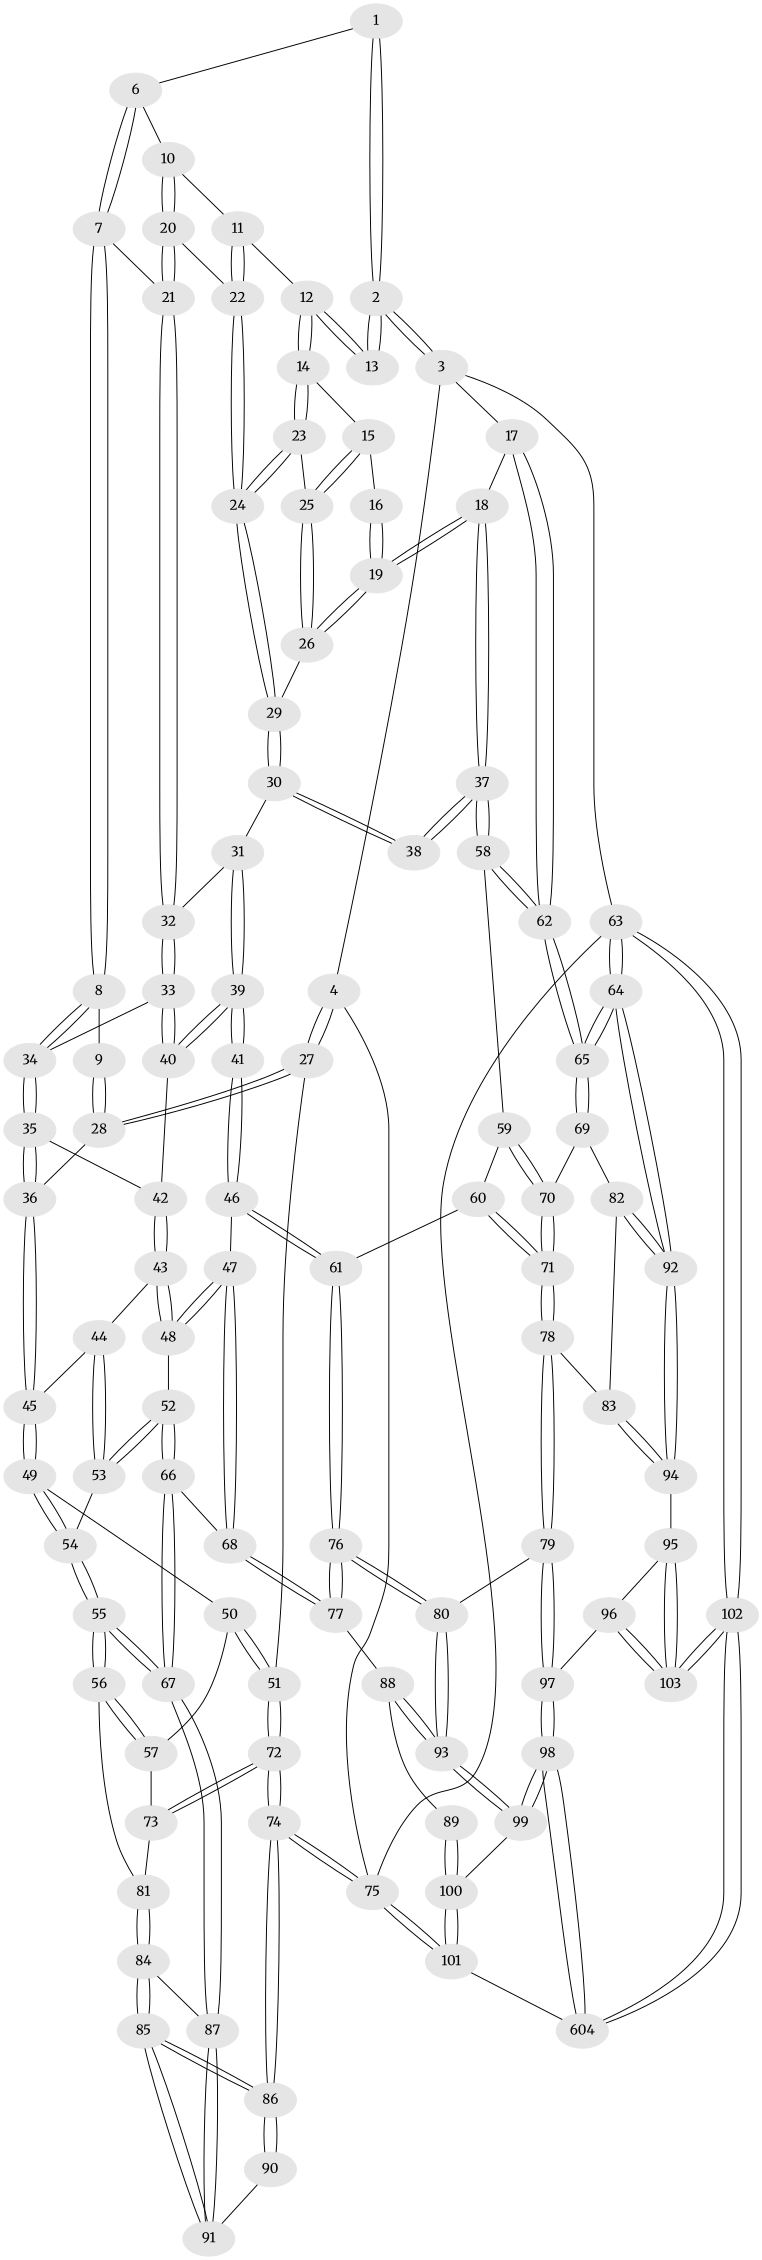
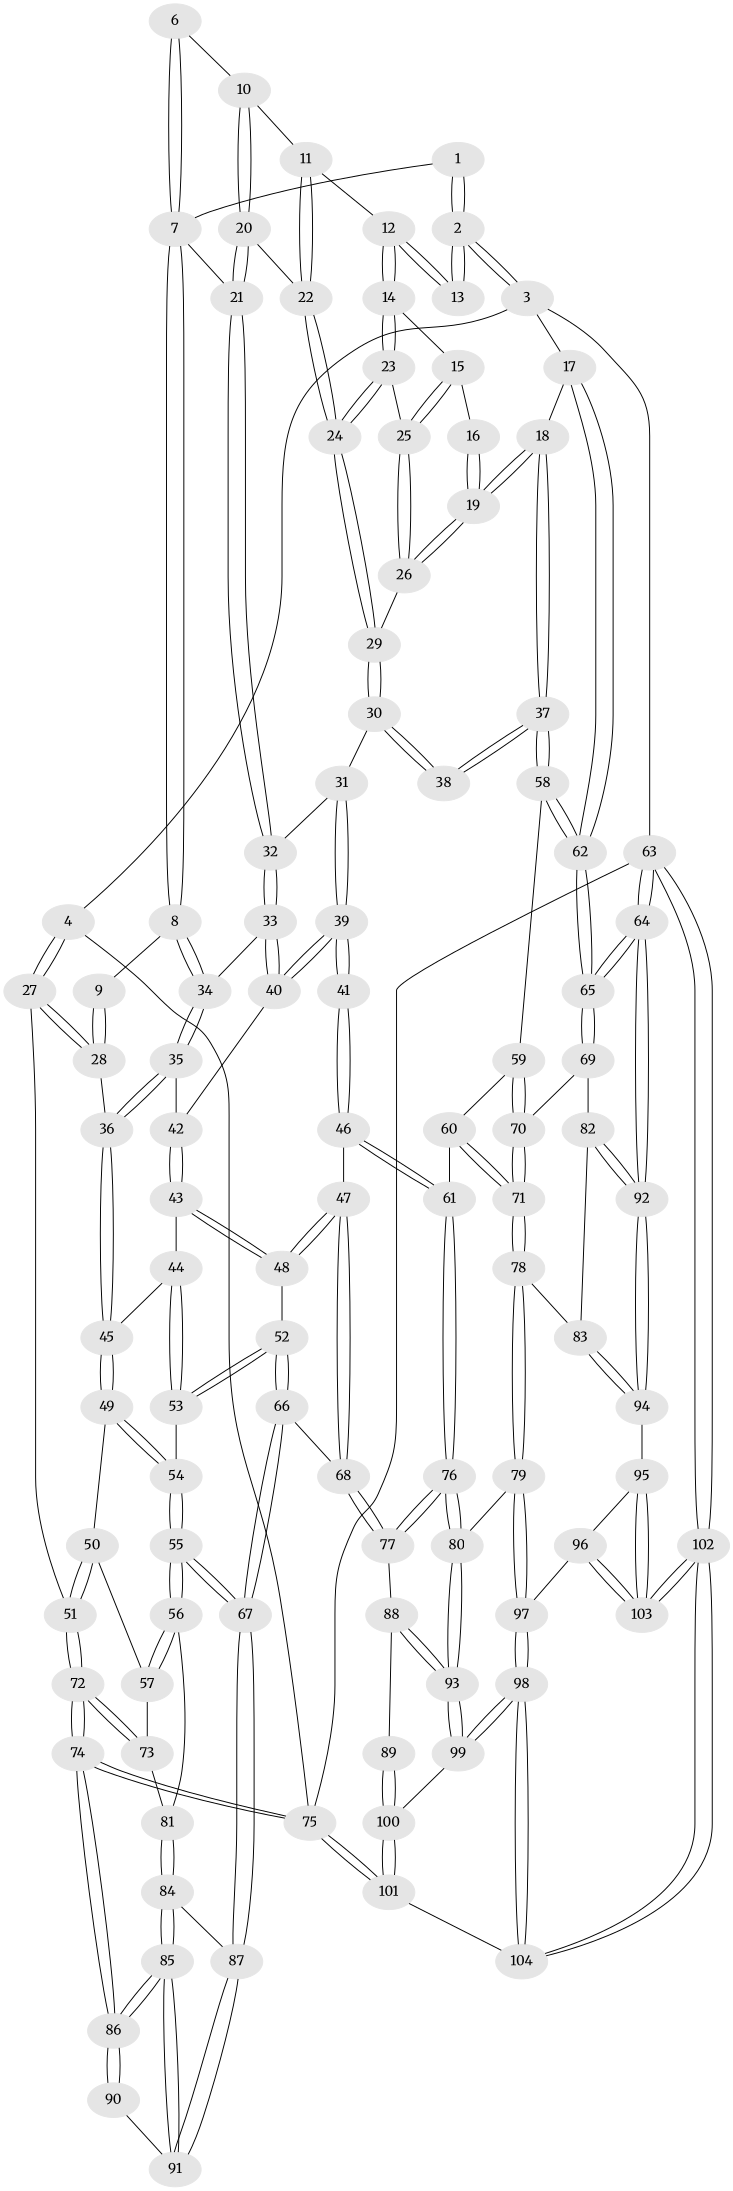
(256, 56) -> (318, 183)
(582, 2031) -> (522, 1962)
